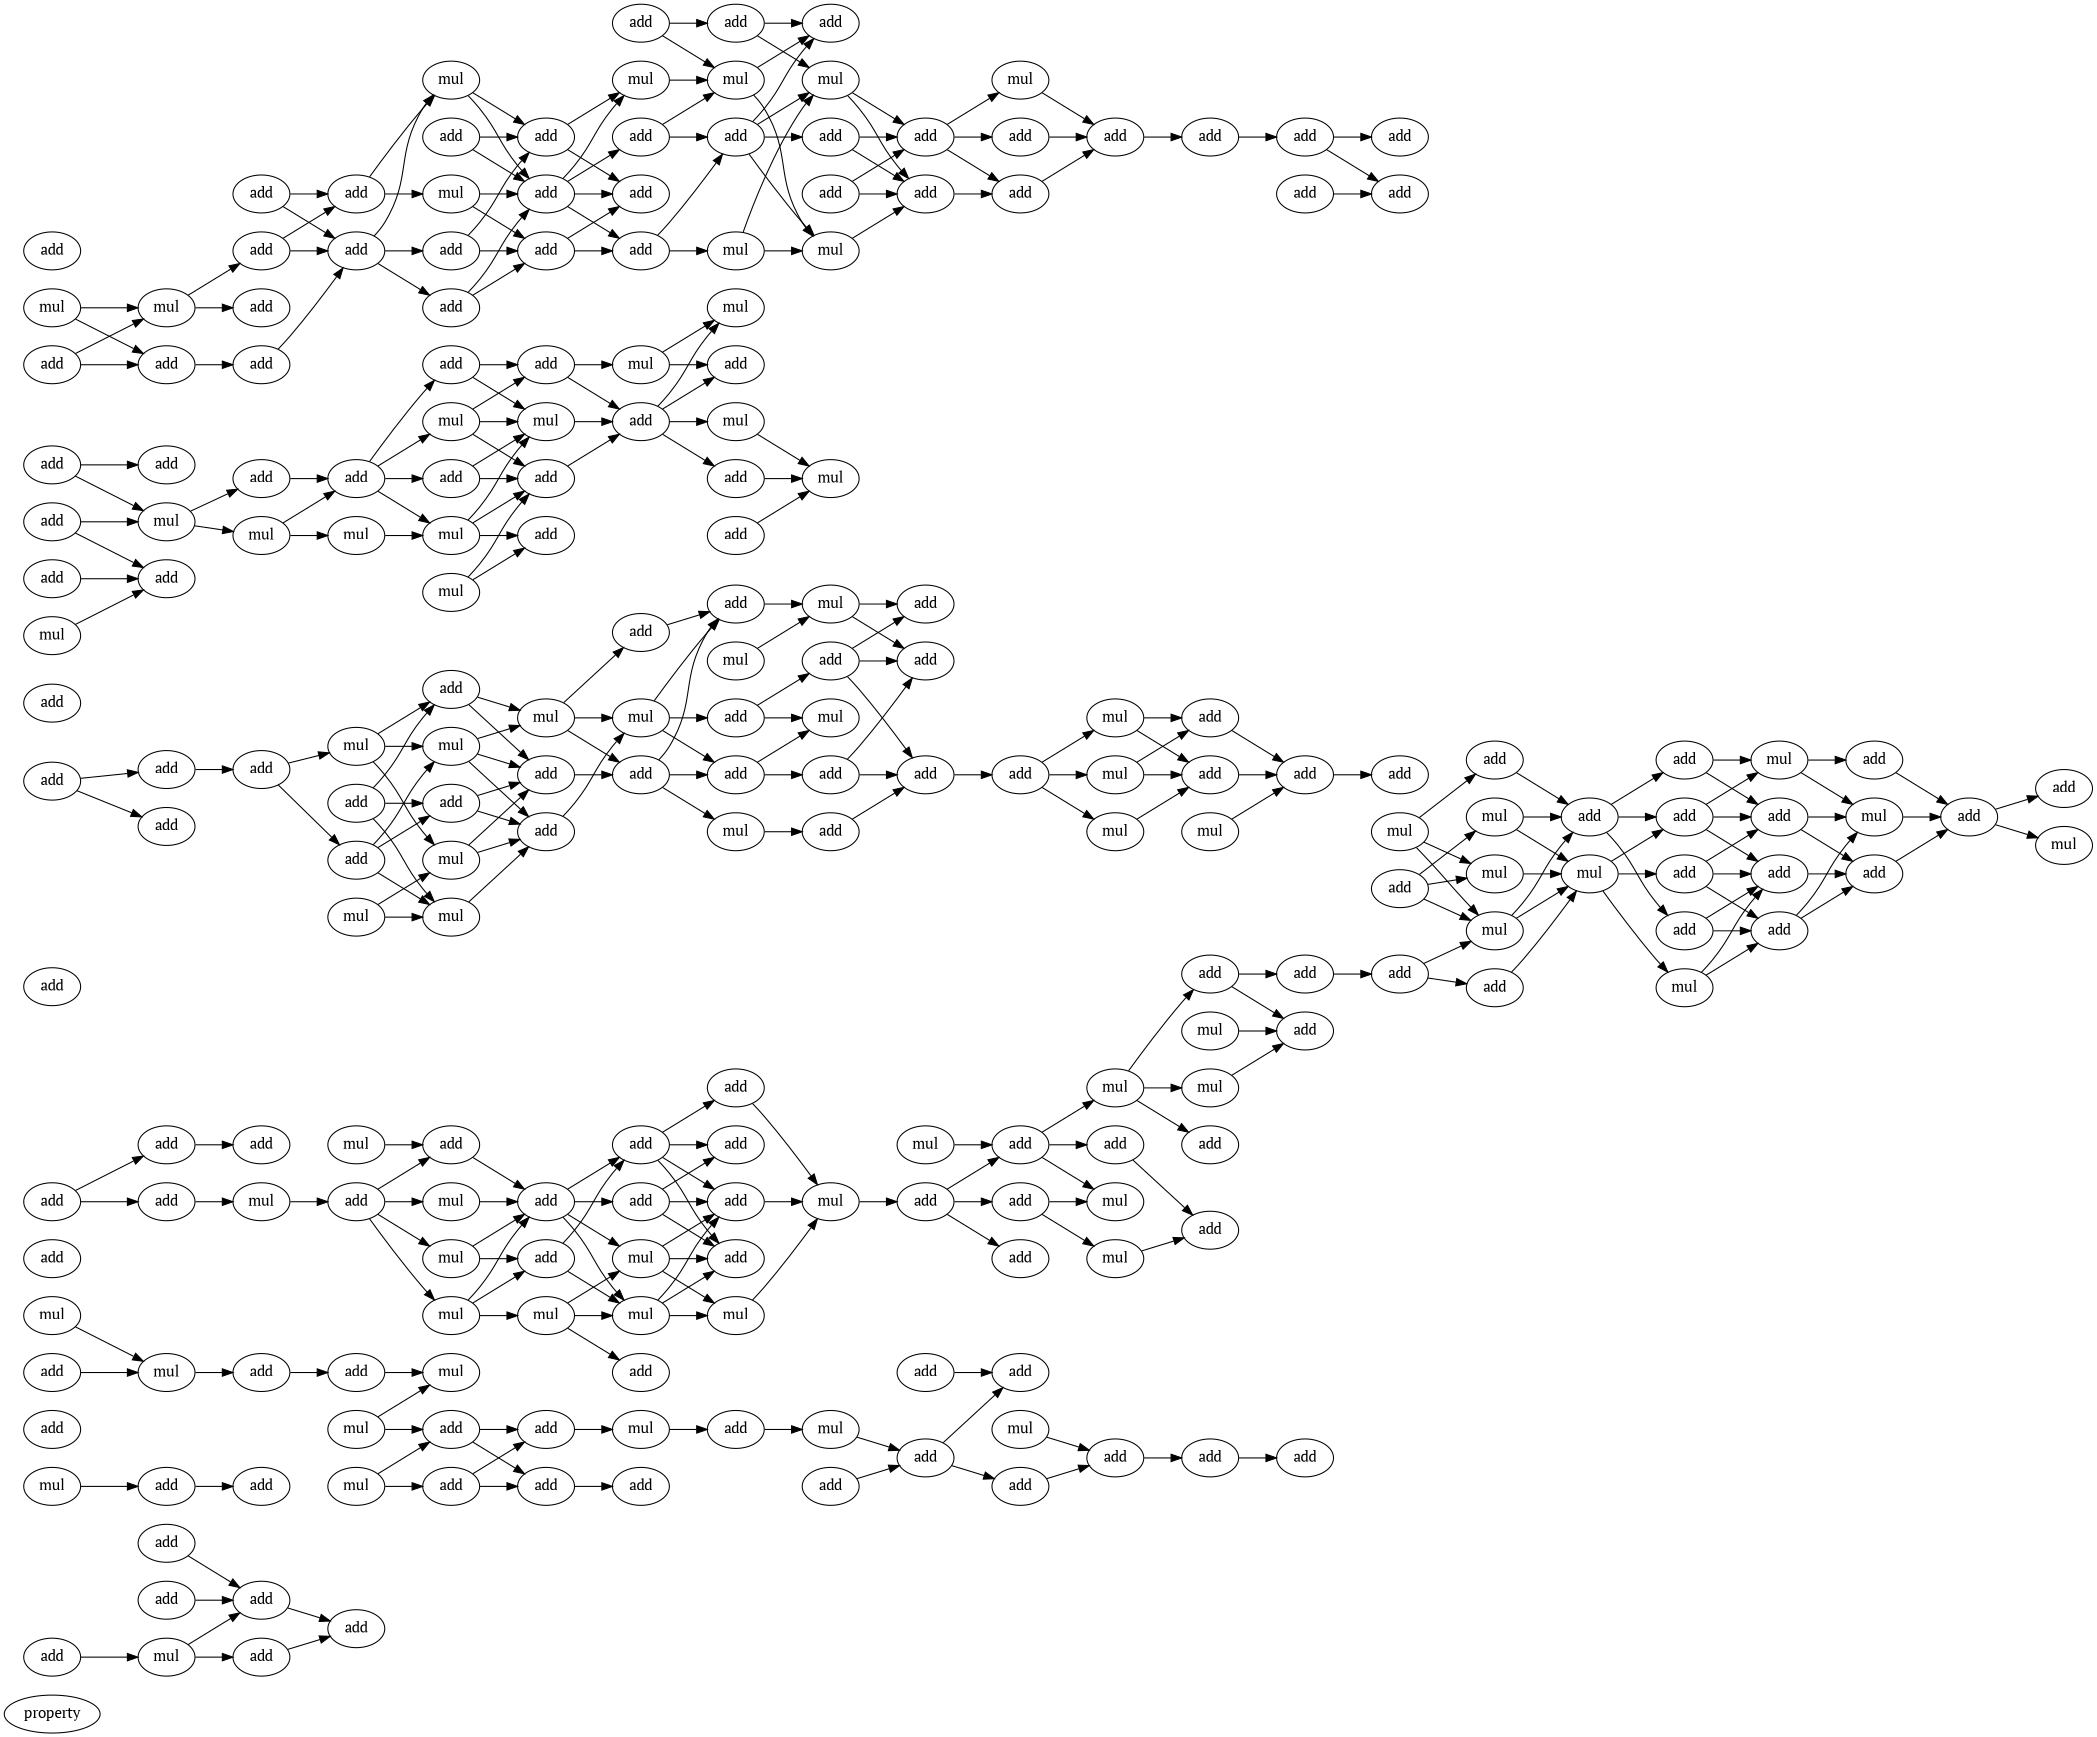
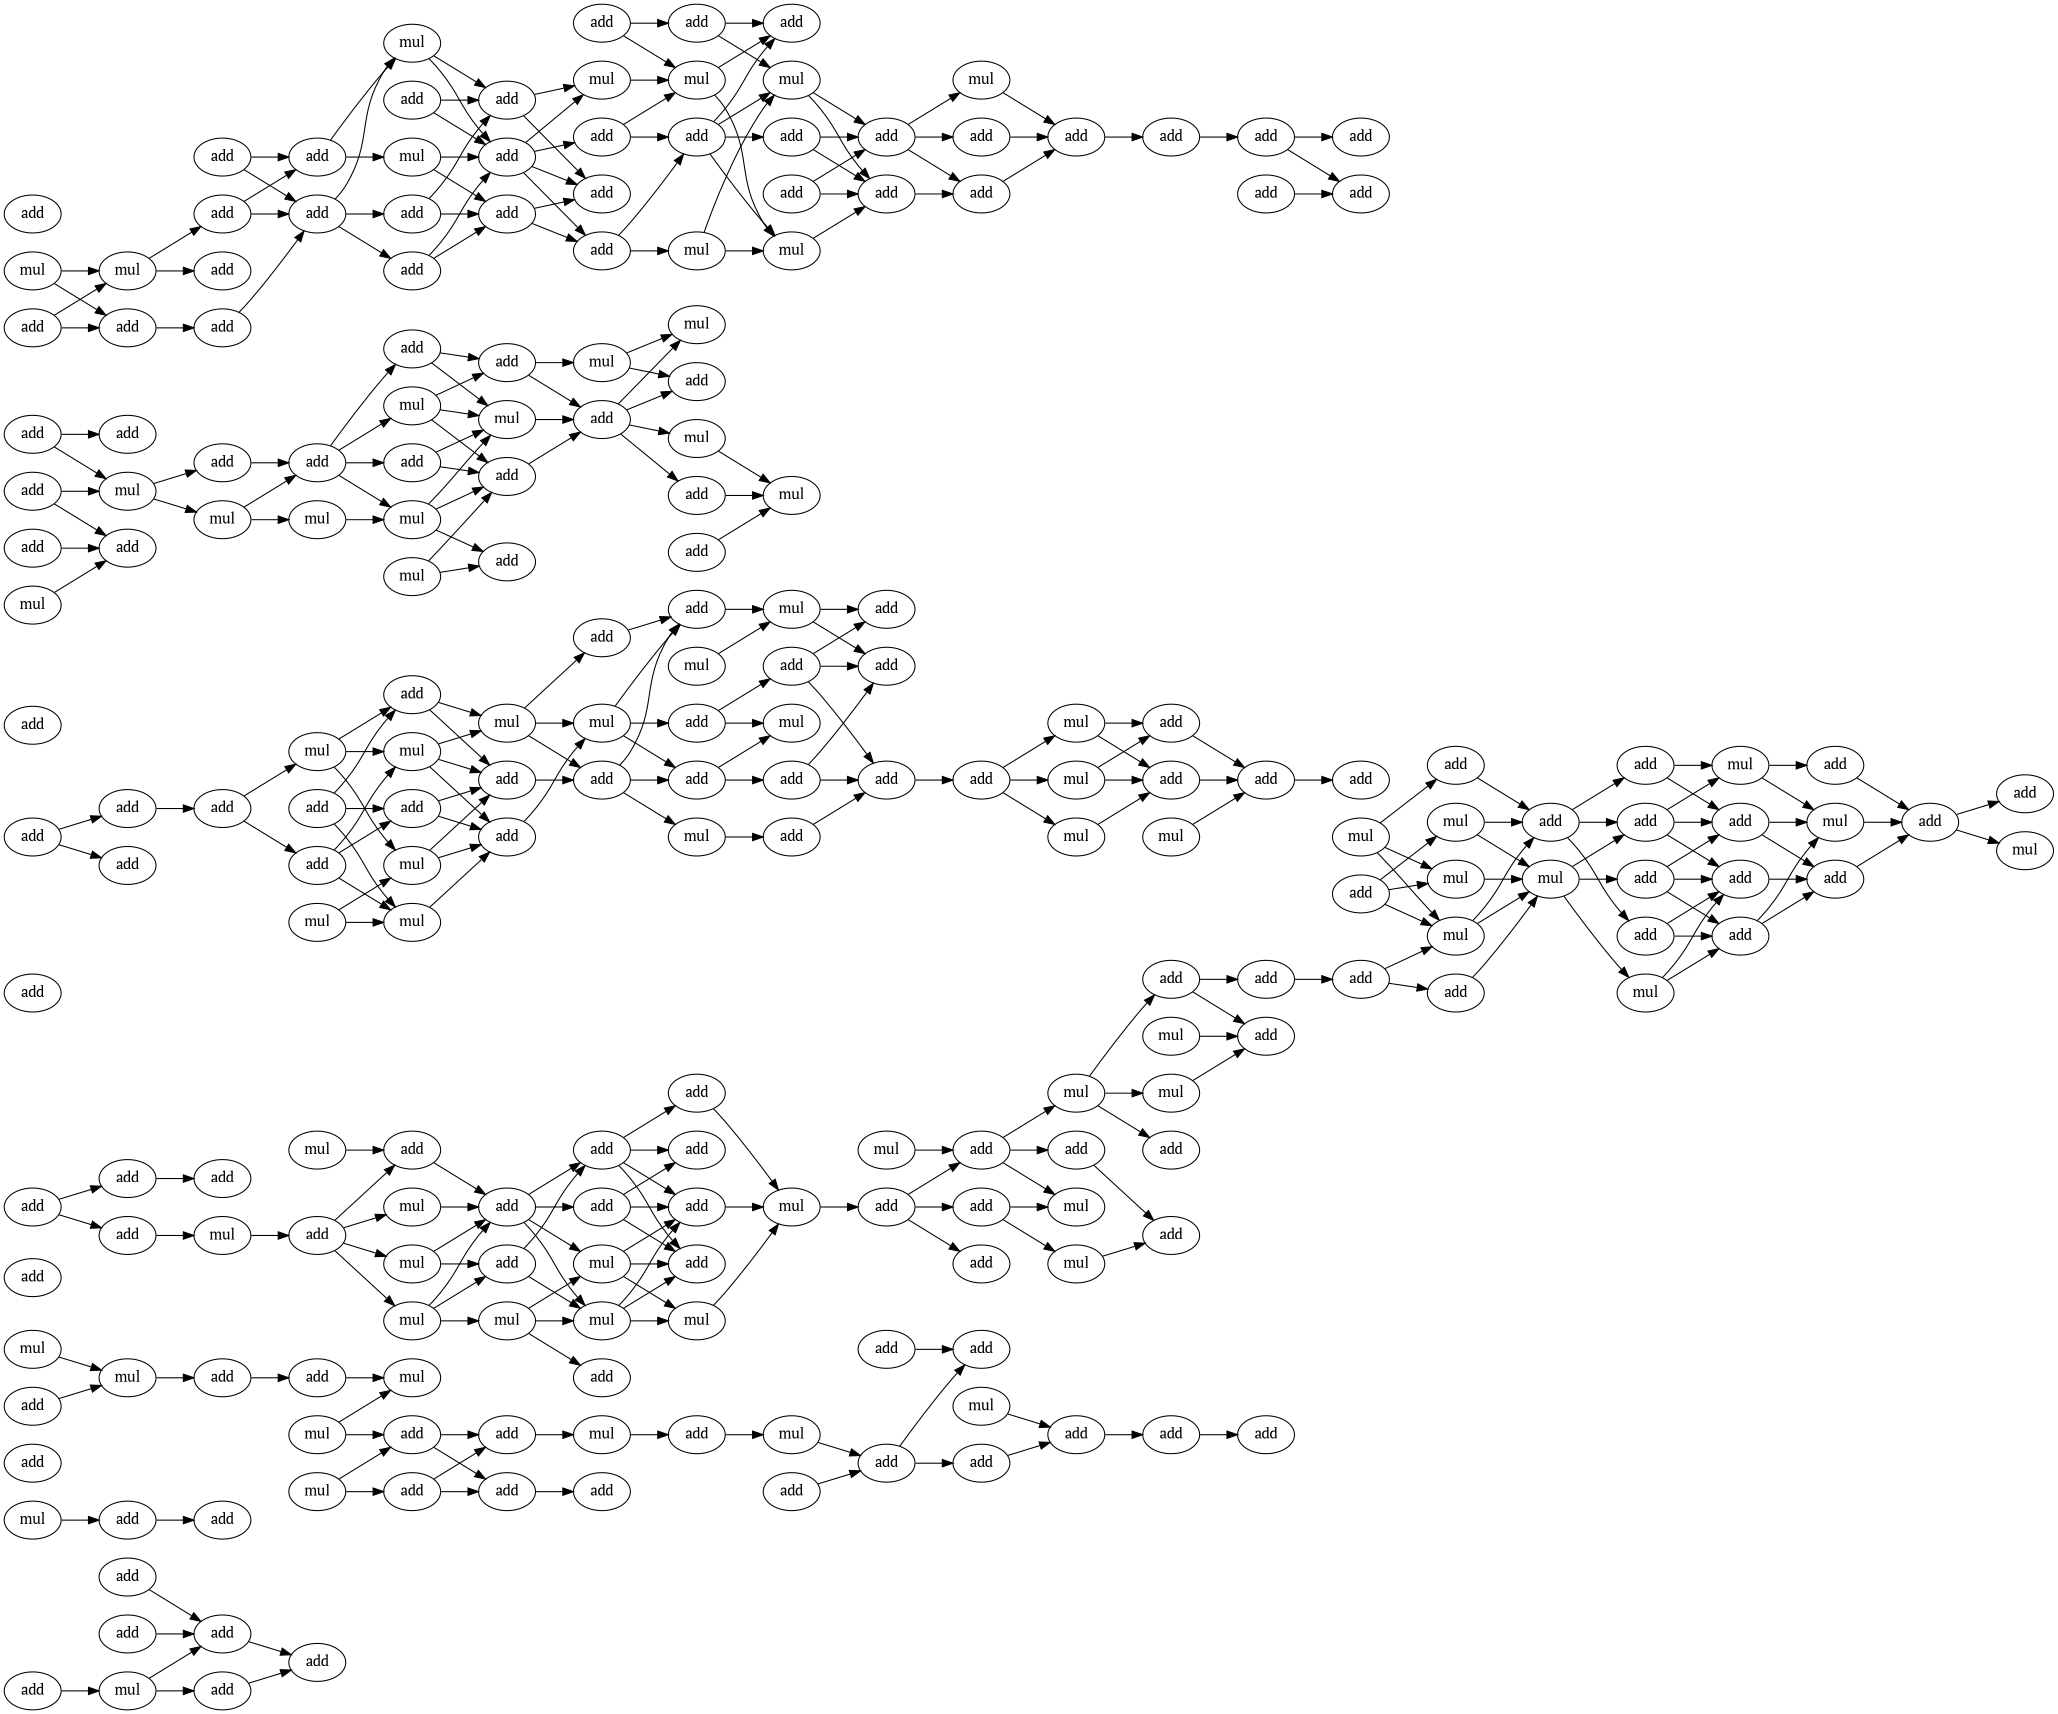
(52, 1714) -> none
